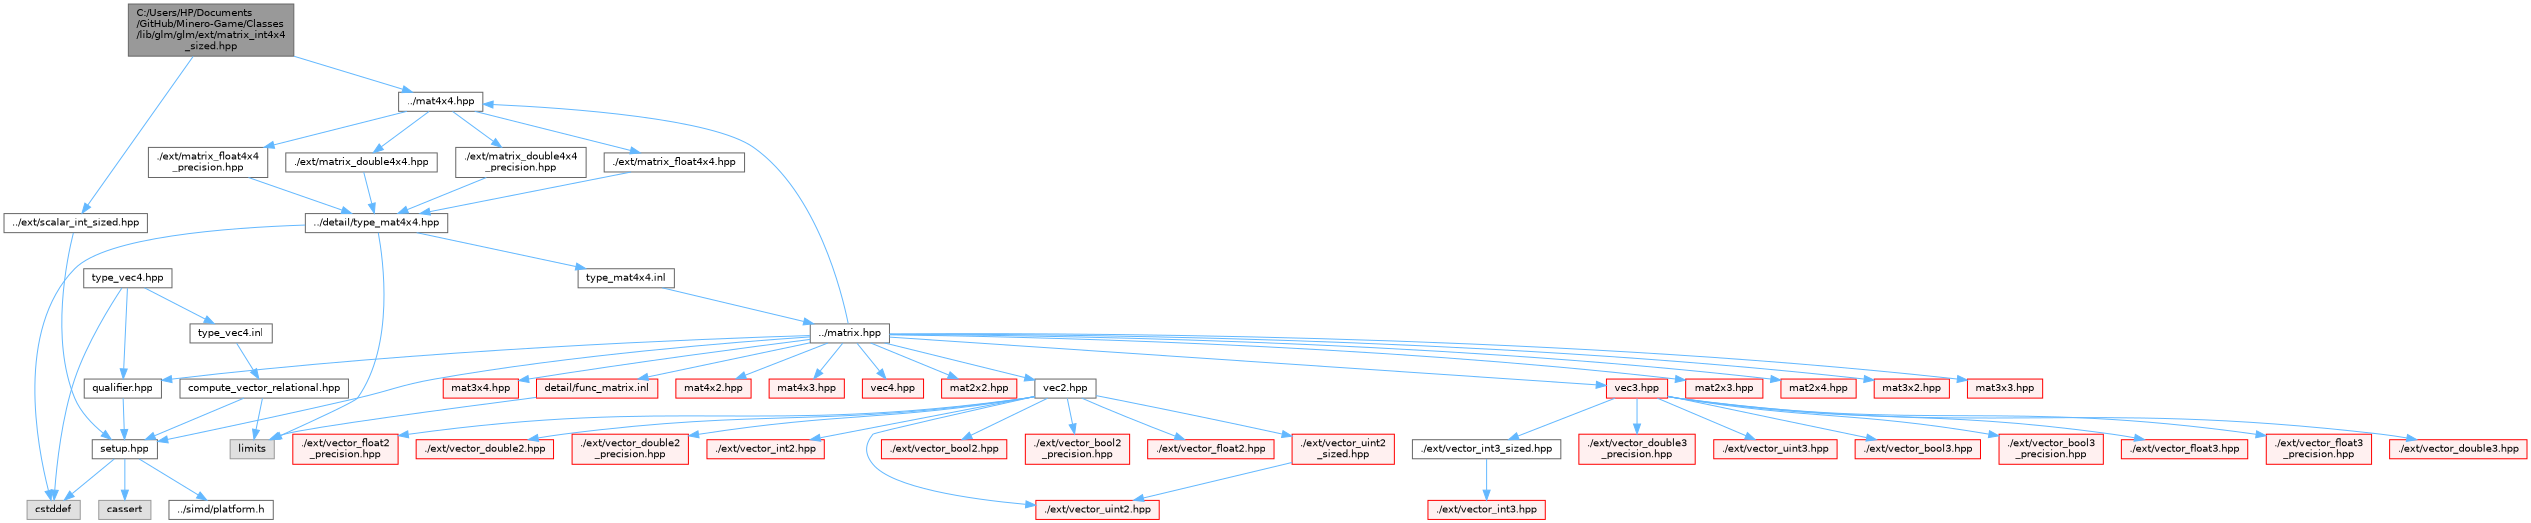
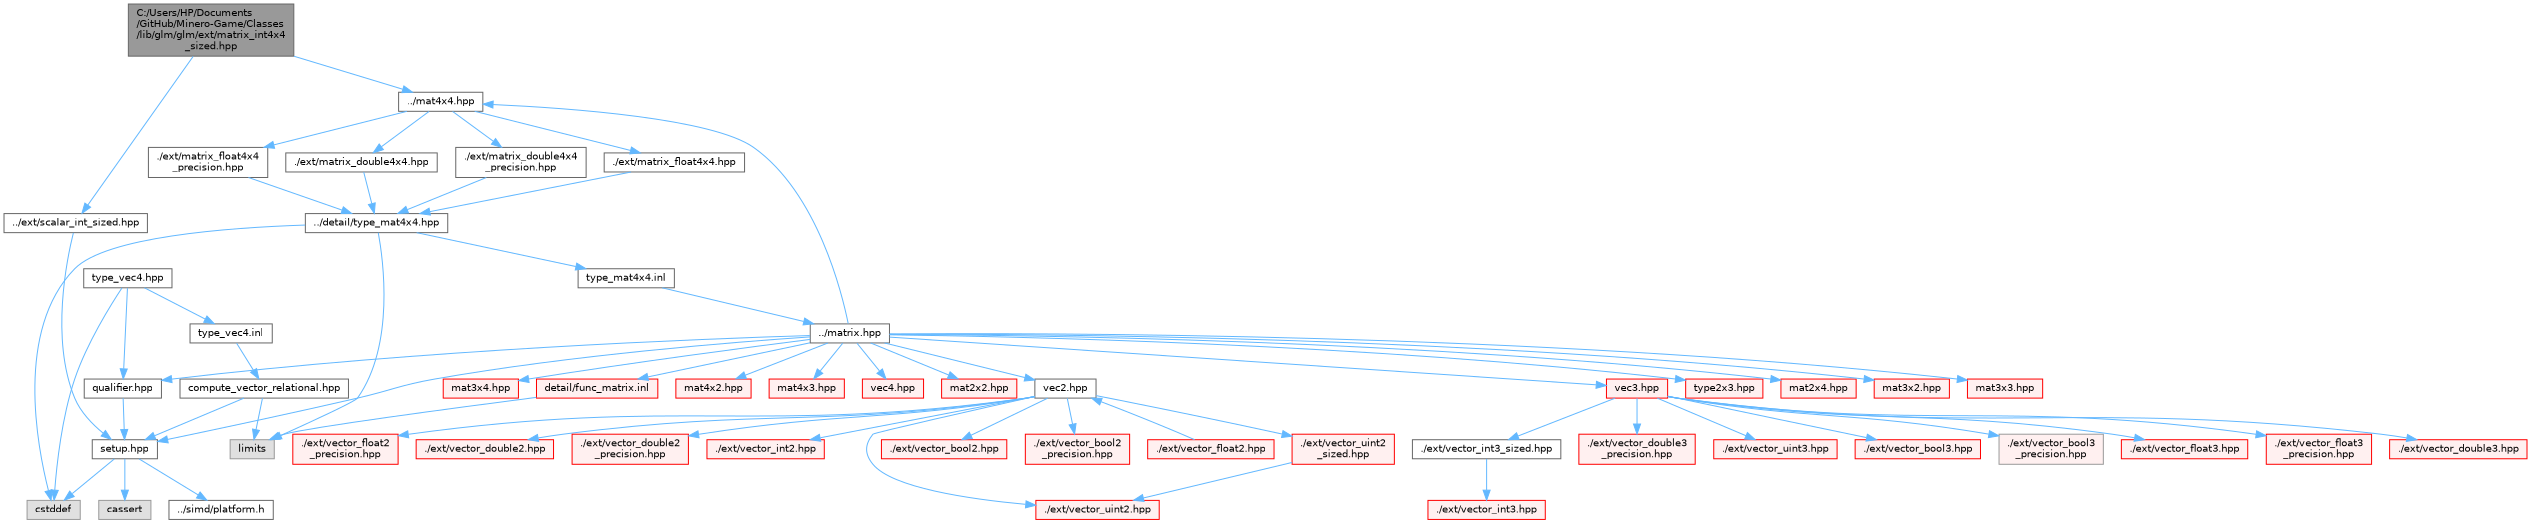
(1724, 389) -> (1724, 389)
(1128, 418) -> (1148, 420)
(2051, 449) -> (2051, 449)
